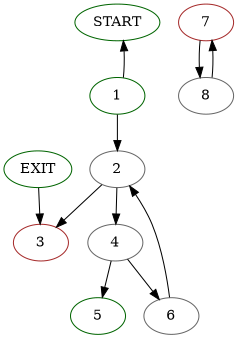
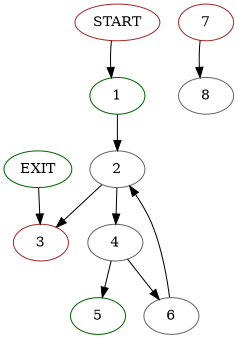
(117, 22) -> (117, 22)
(124, 64) -> (111, 54)
(213, 64) -> none
